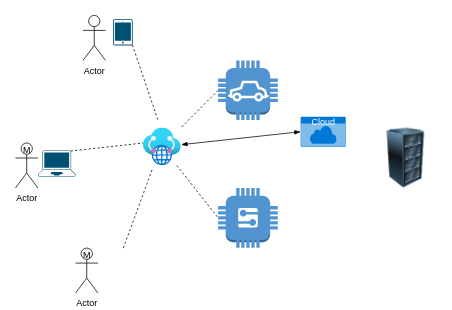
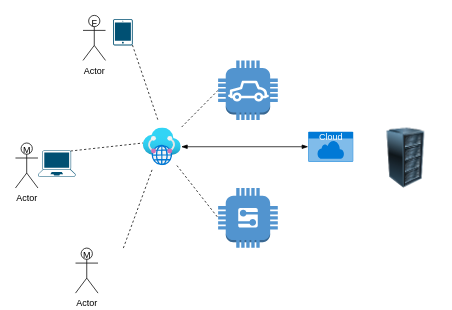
none -> (94, 23)
(323, 132) -> (330, 147)
